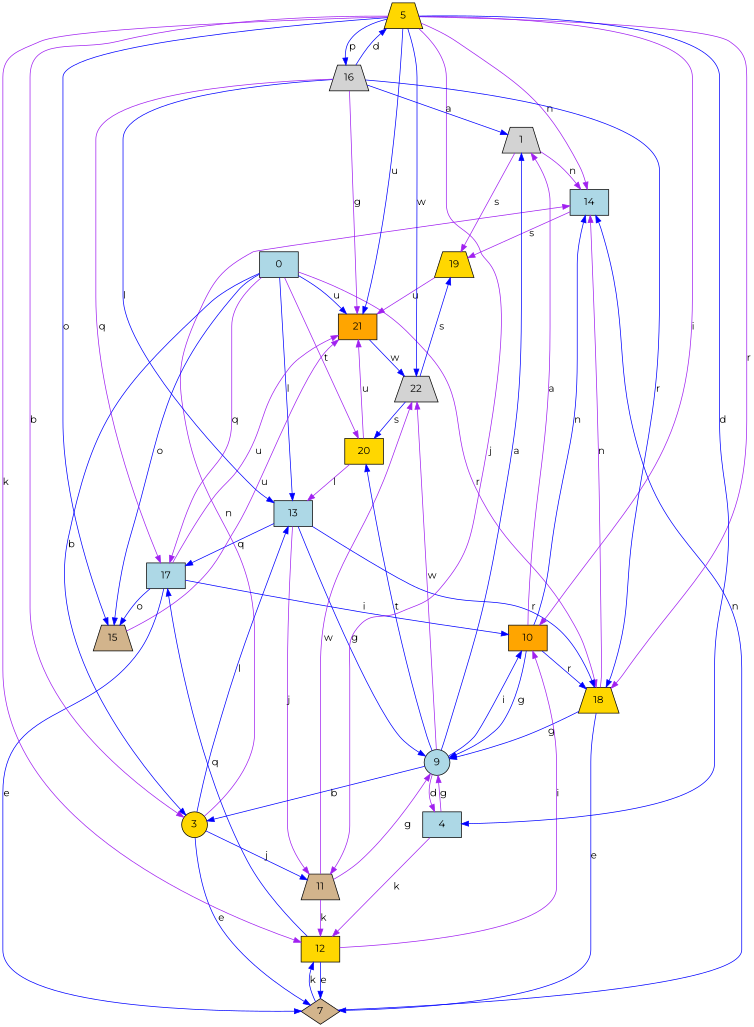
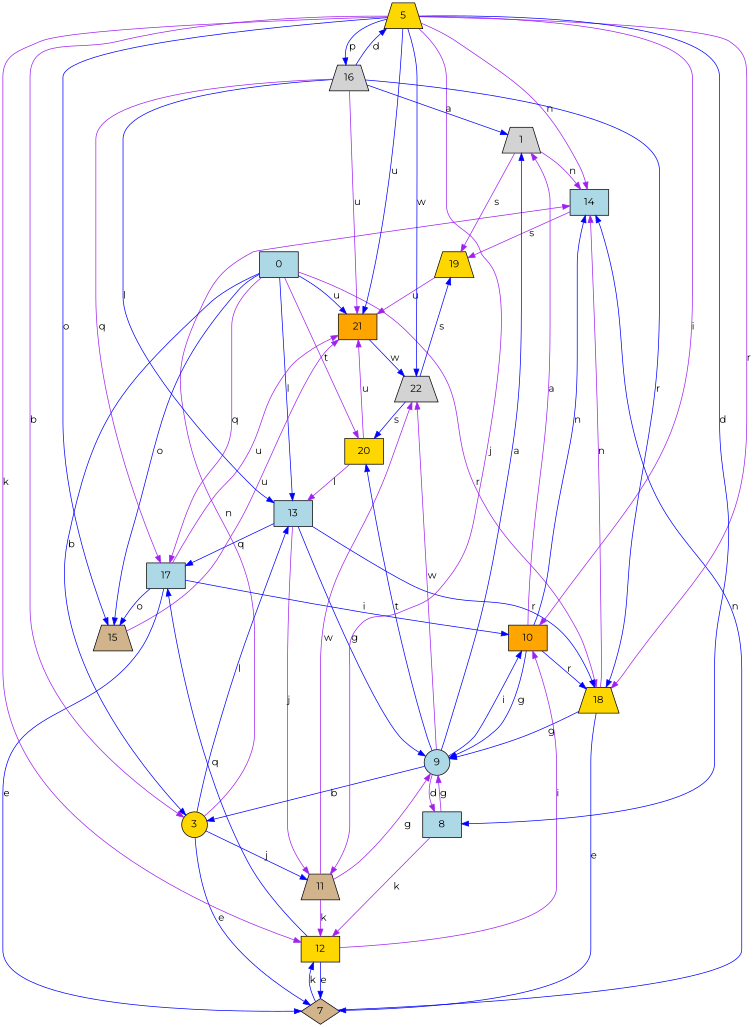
(358, 202) -> (358, 202)
(442, 825) -> (442, 825)
